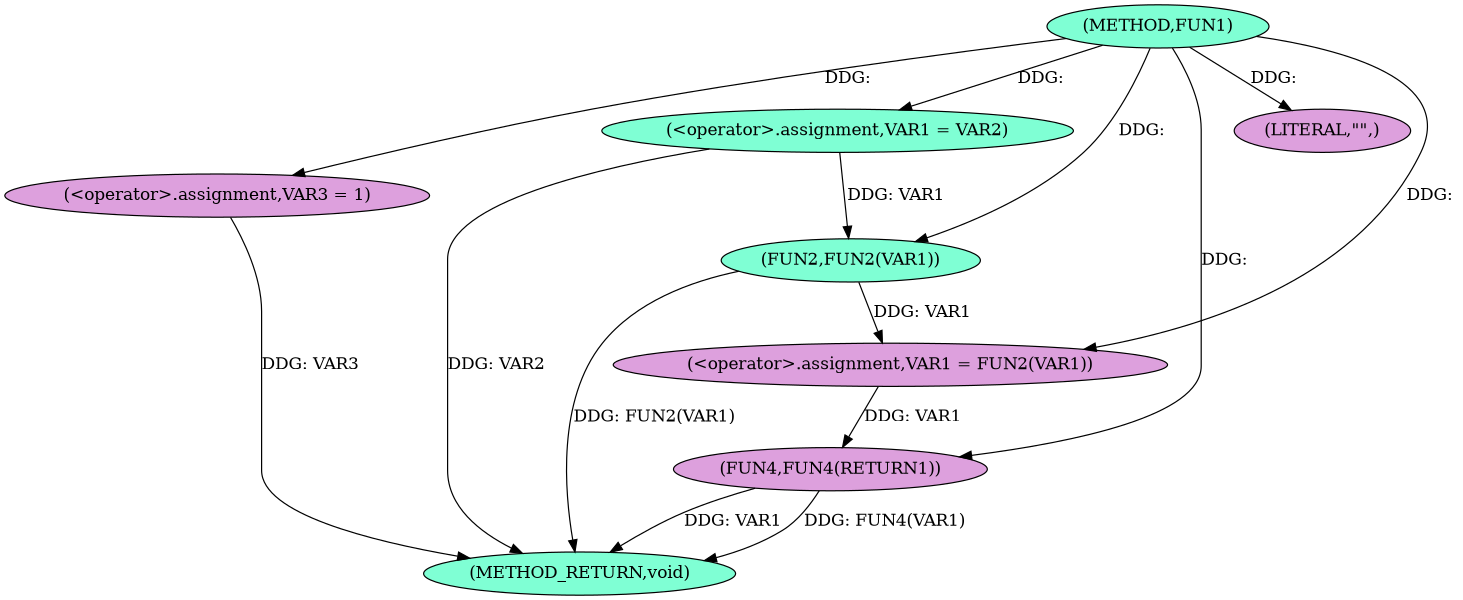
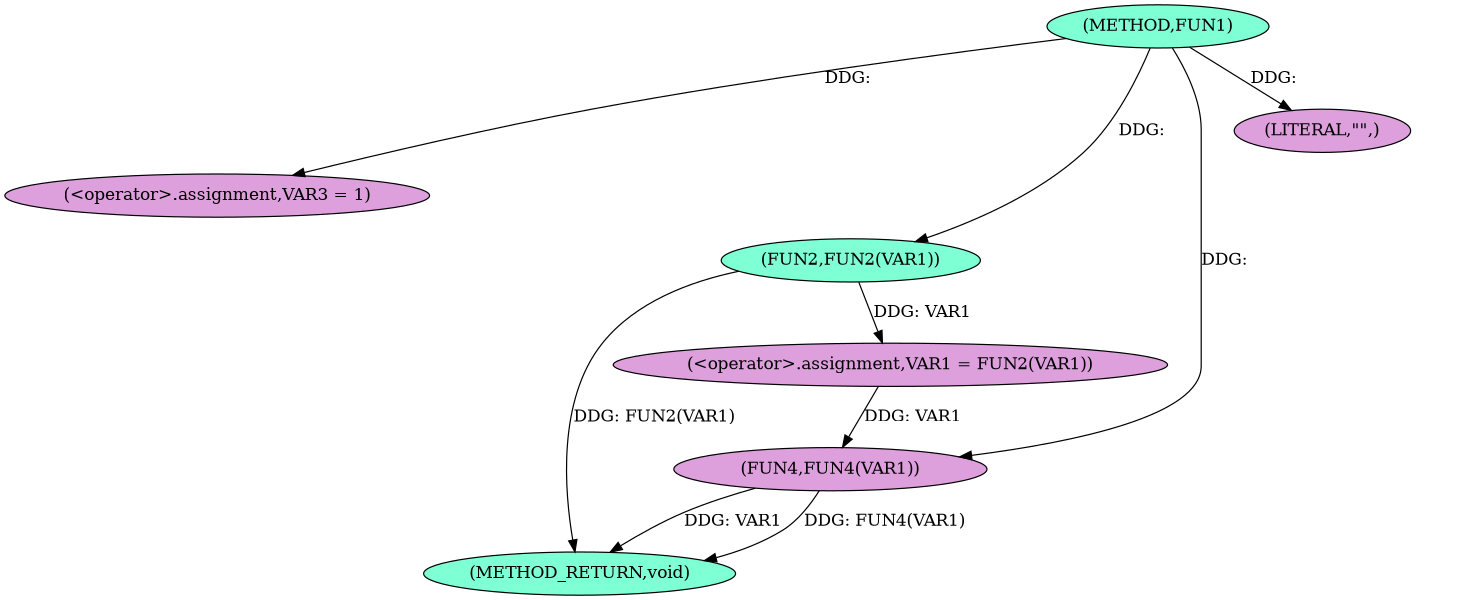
(838, 131) -> none
(1375, 217) -> none
(262, 453) -> none
(830, 469) -> (830, 469)
